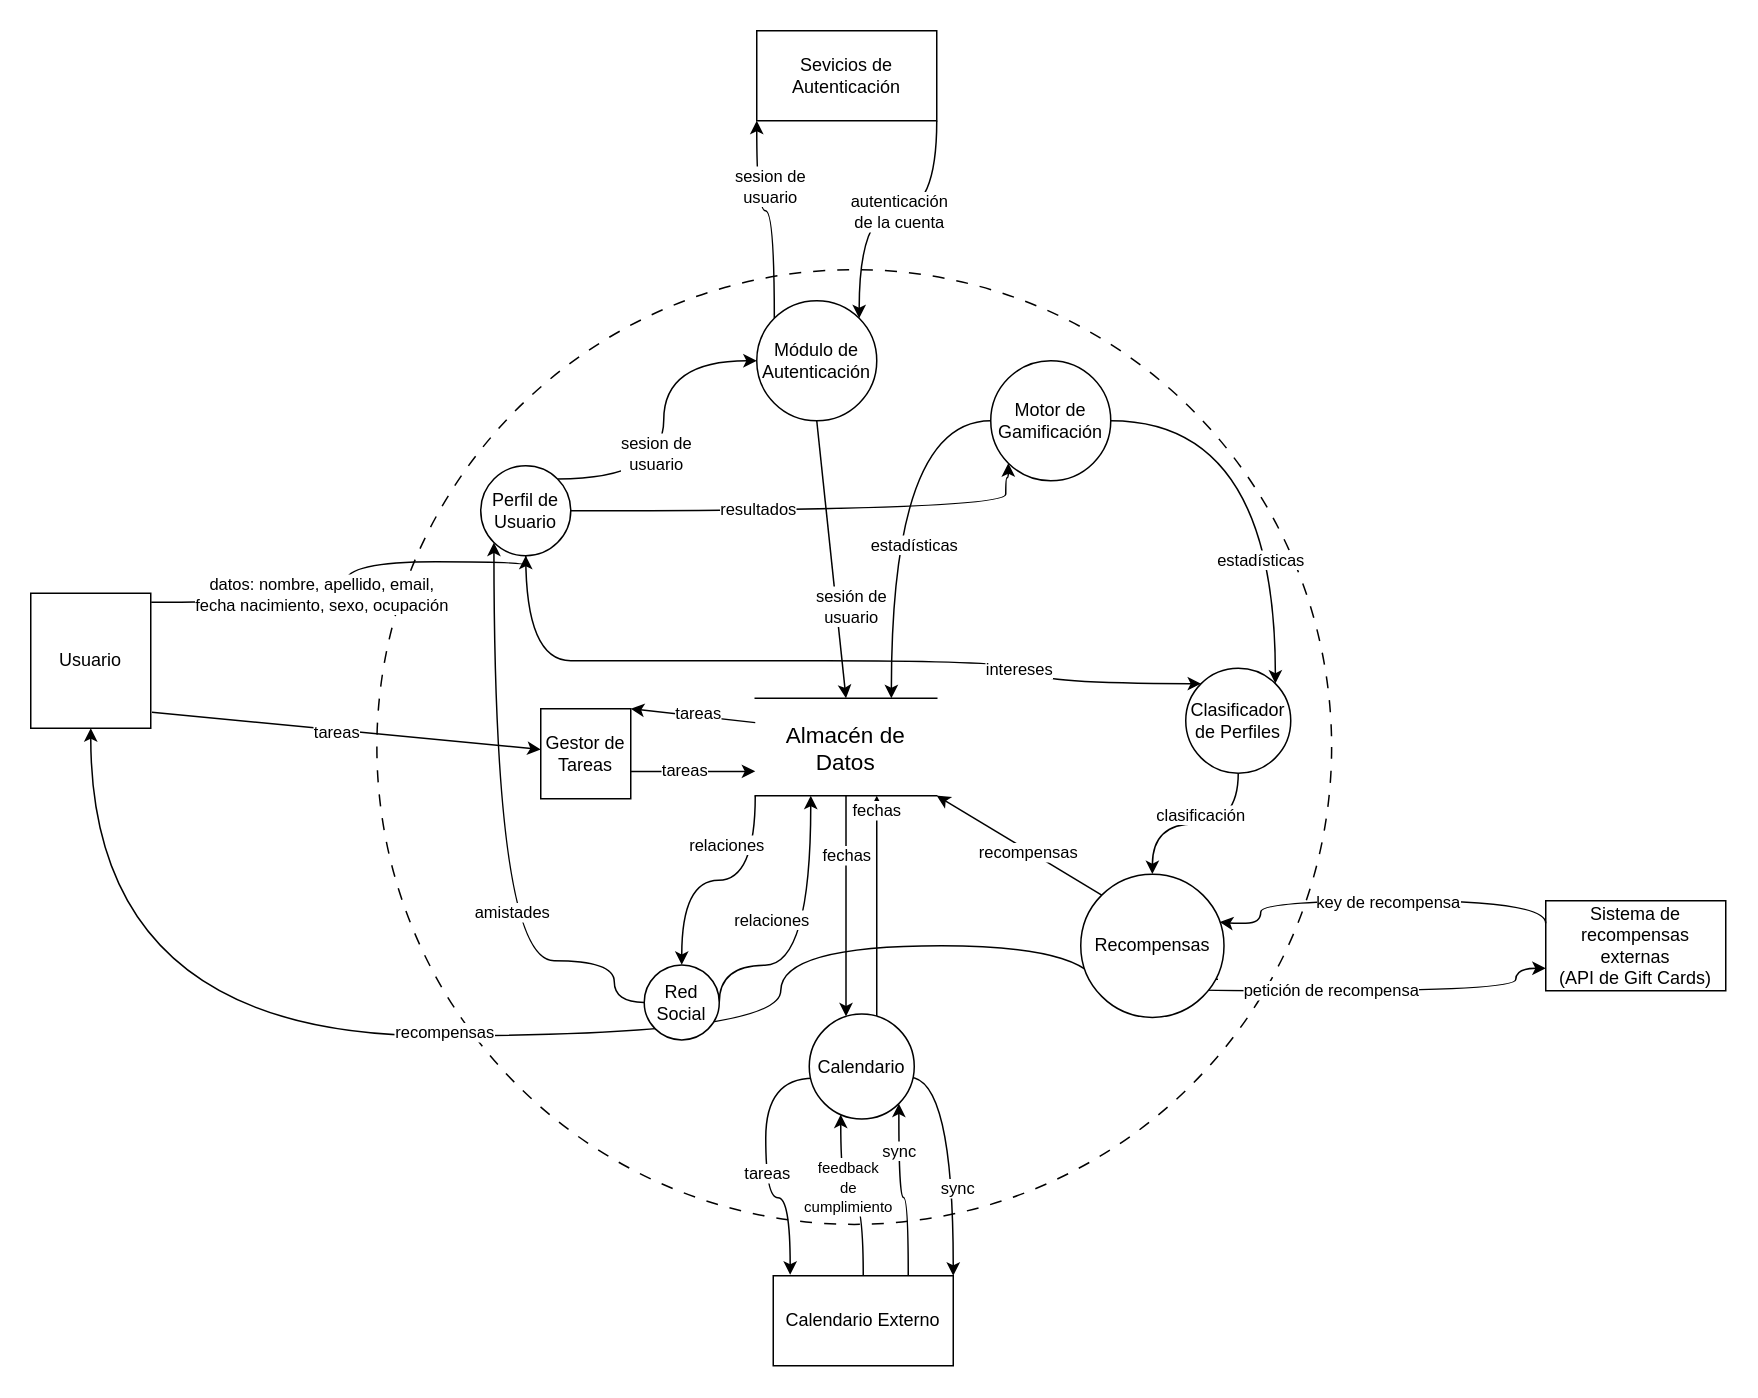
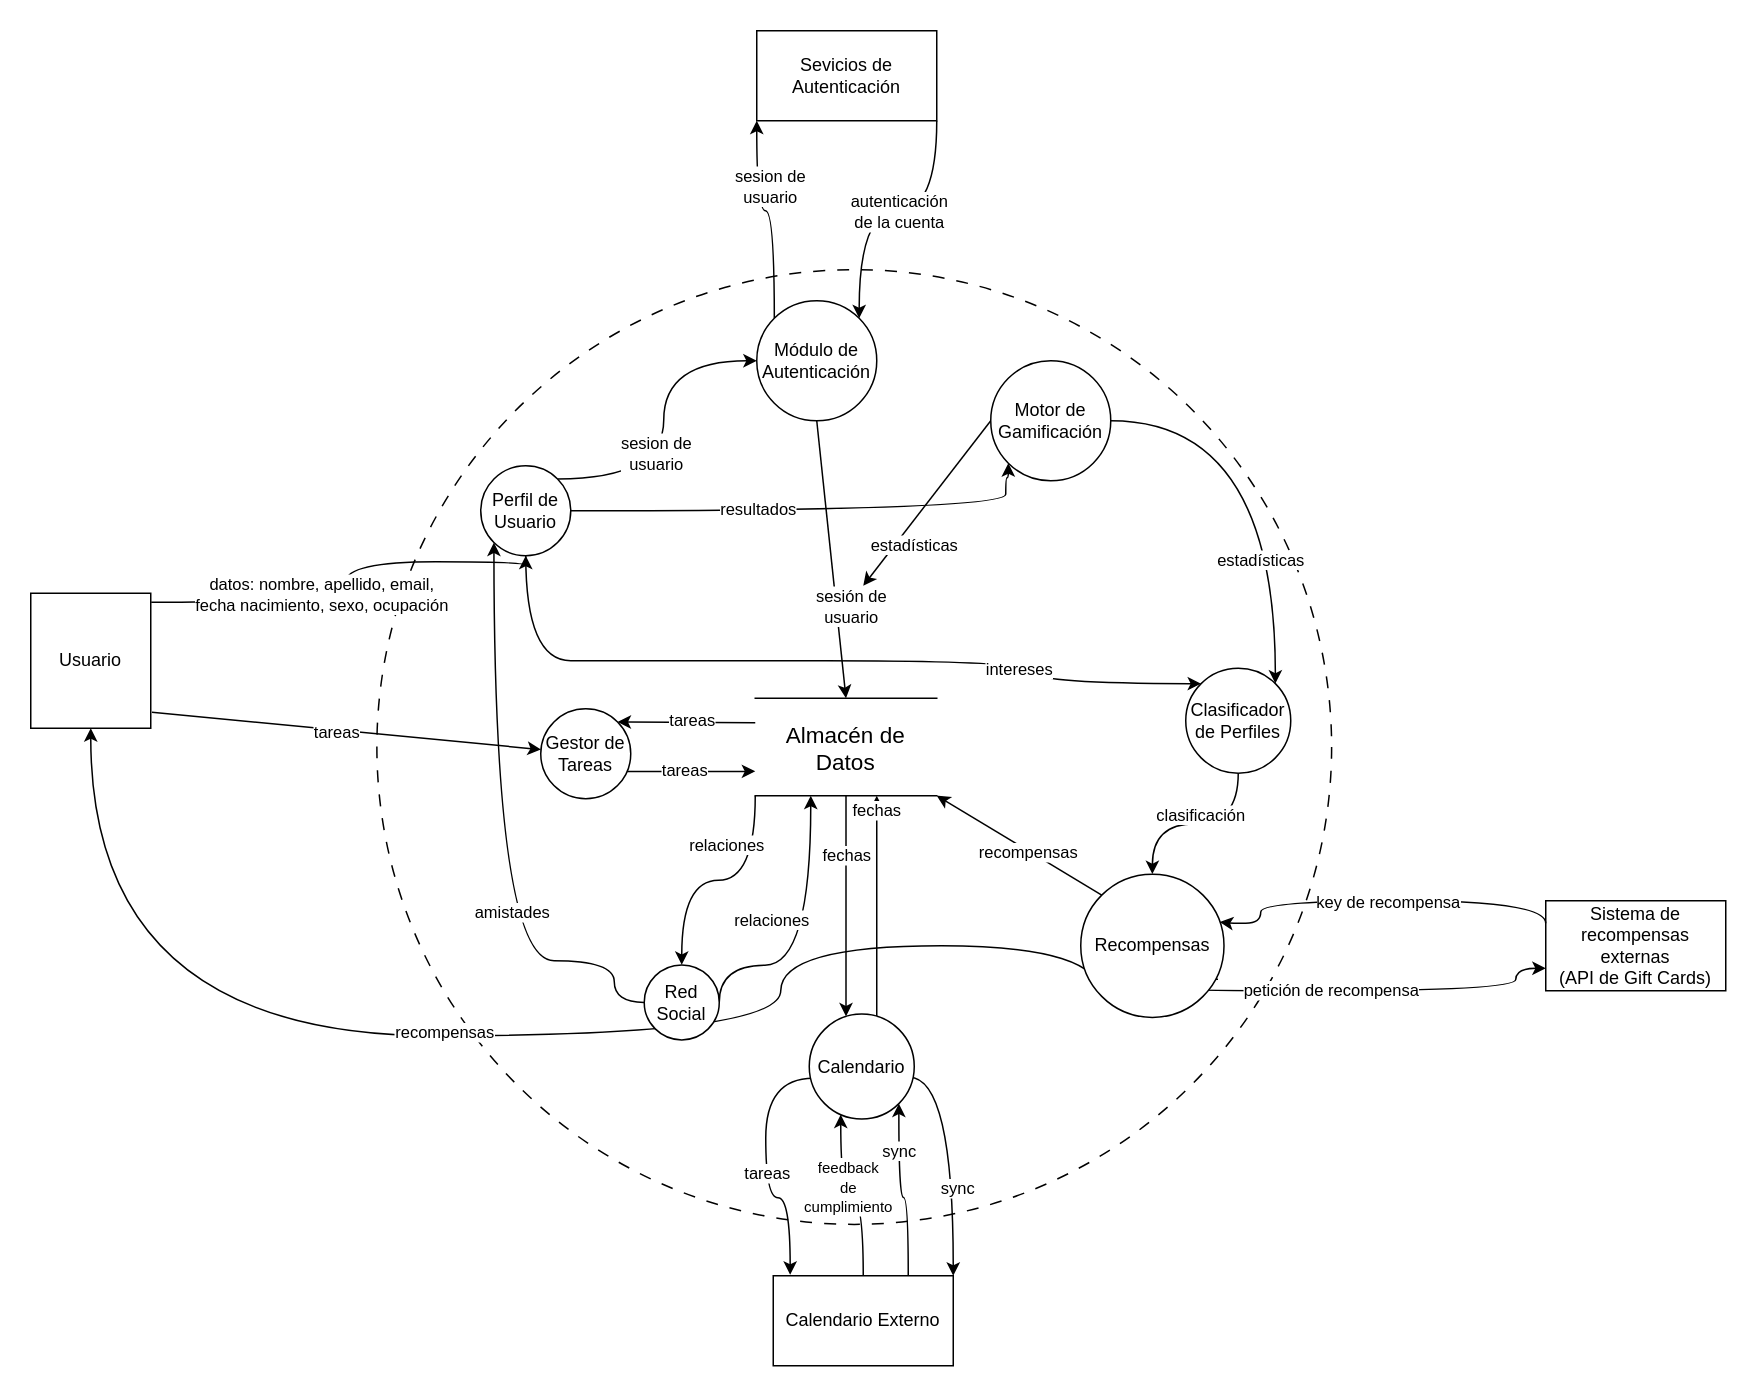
(928, 462) -> (945, 480)
(586, 754) -> (586, 754)
